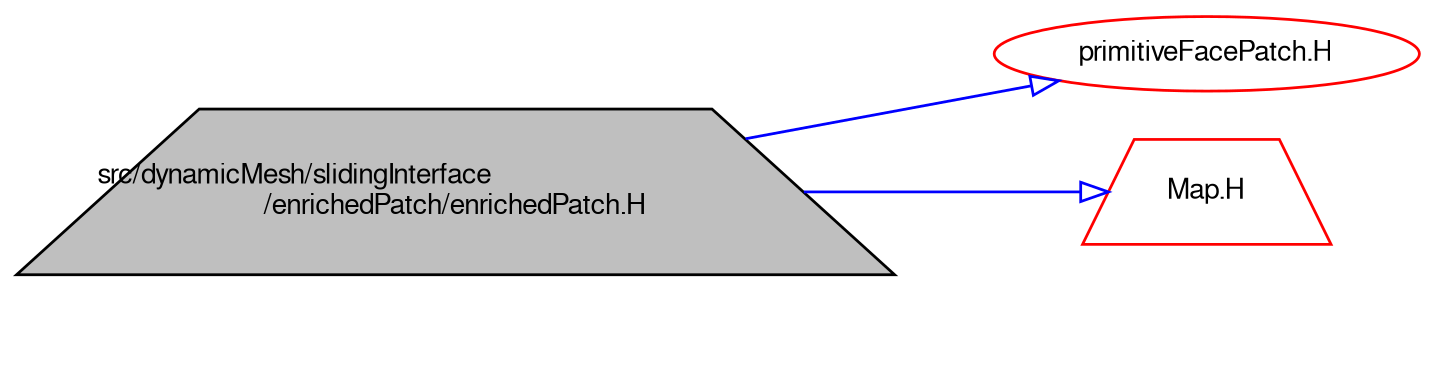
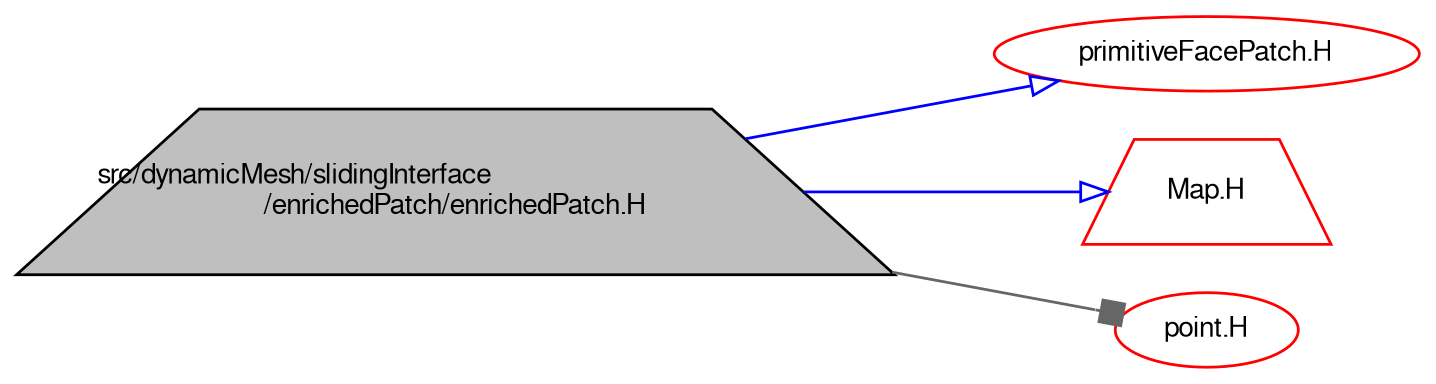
none -> (1207, 330)
